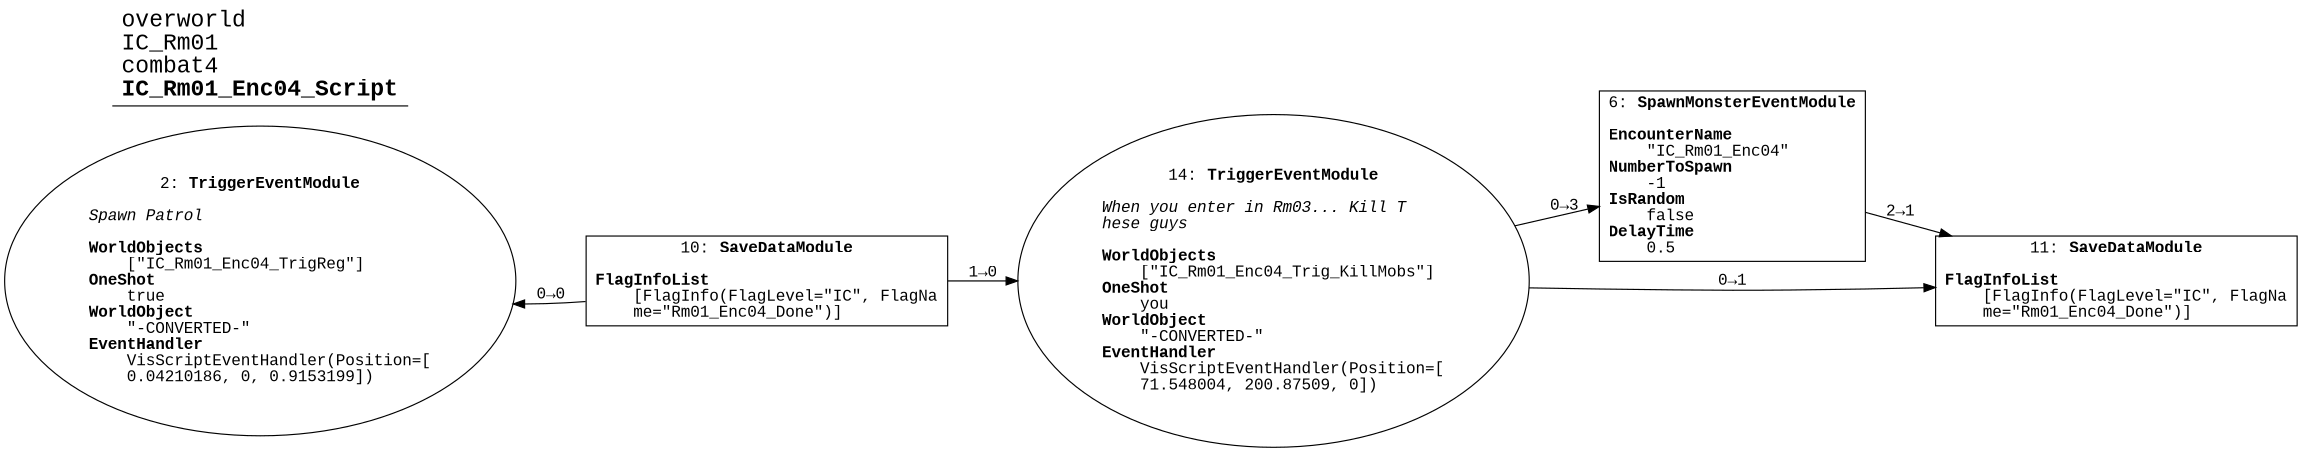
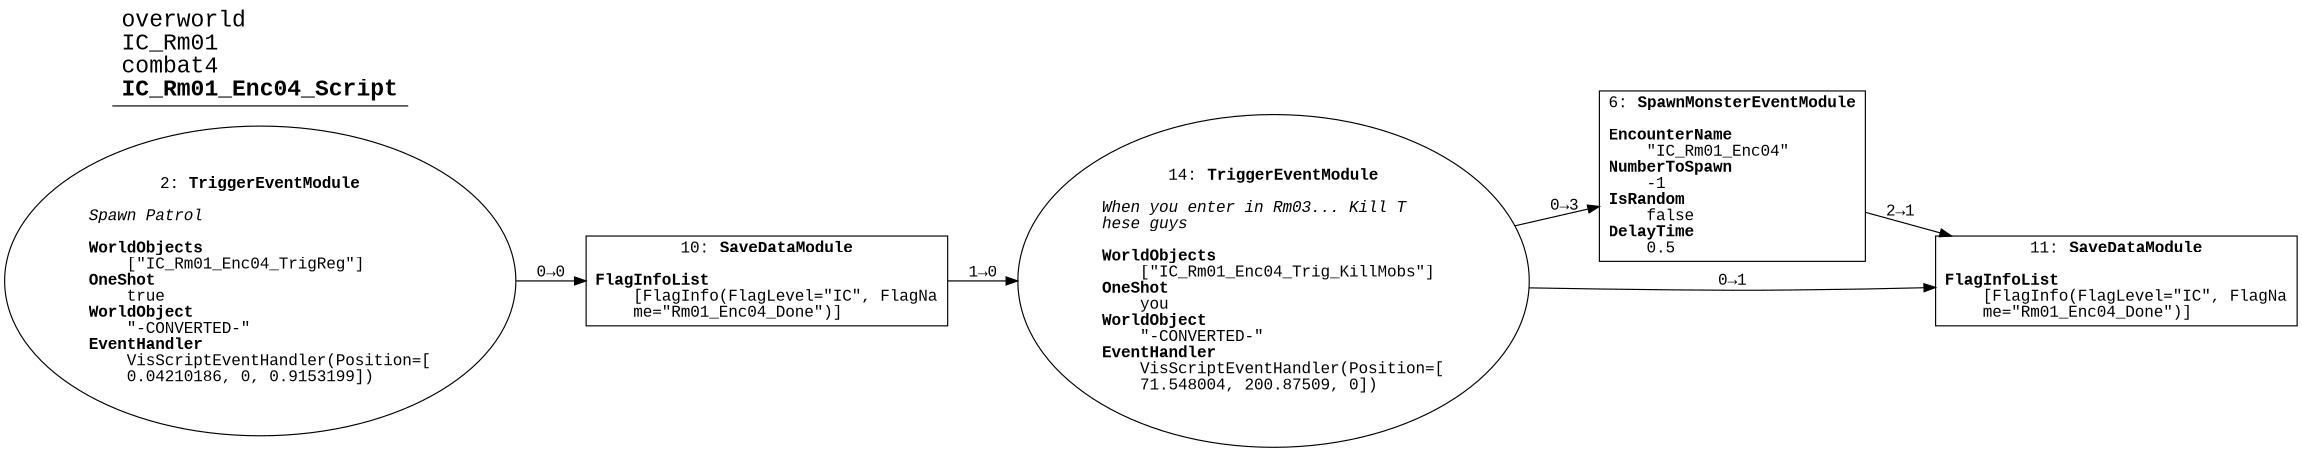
(555, 303) -> (545, 281)
